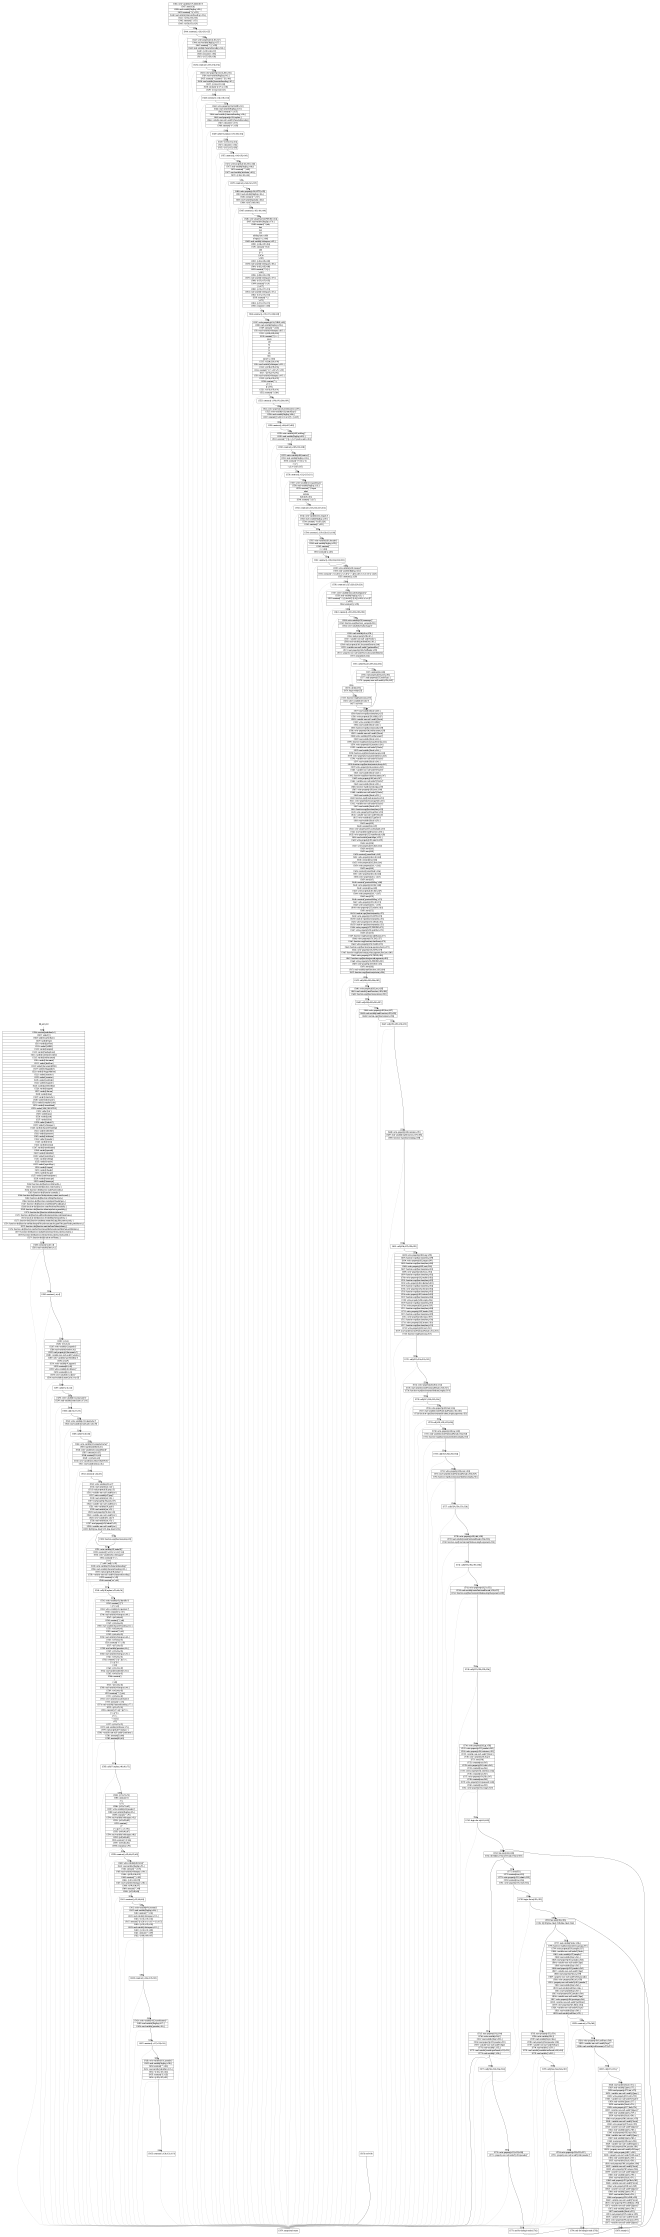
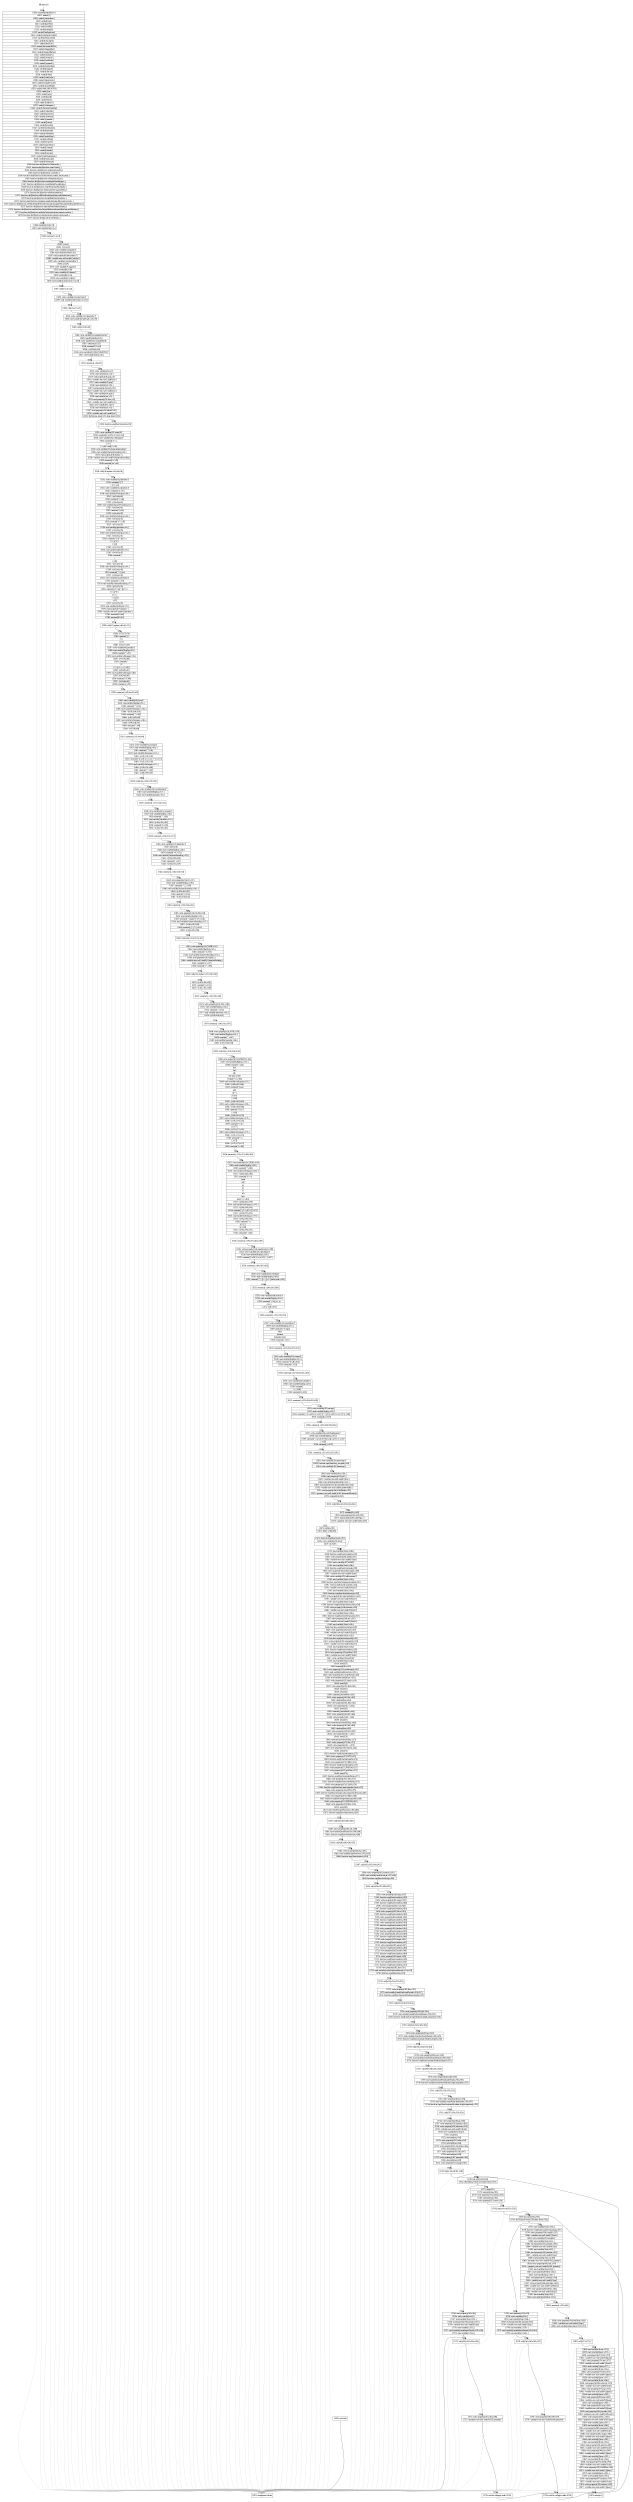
(260, 236) -> (234, 1076)
none -> (165, 841)
